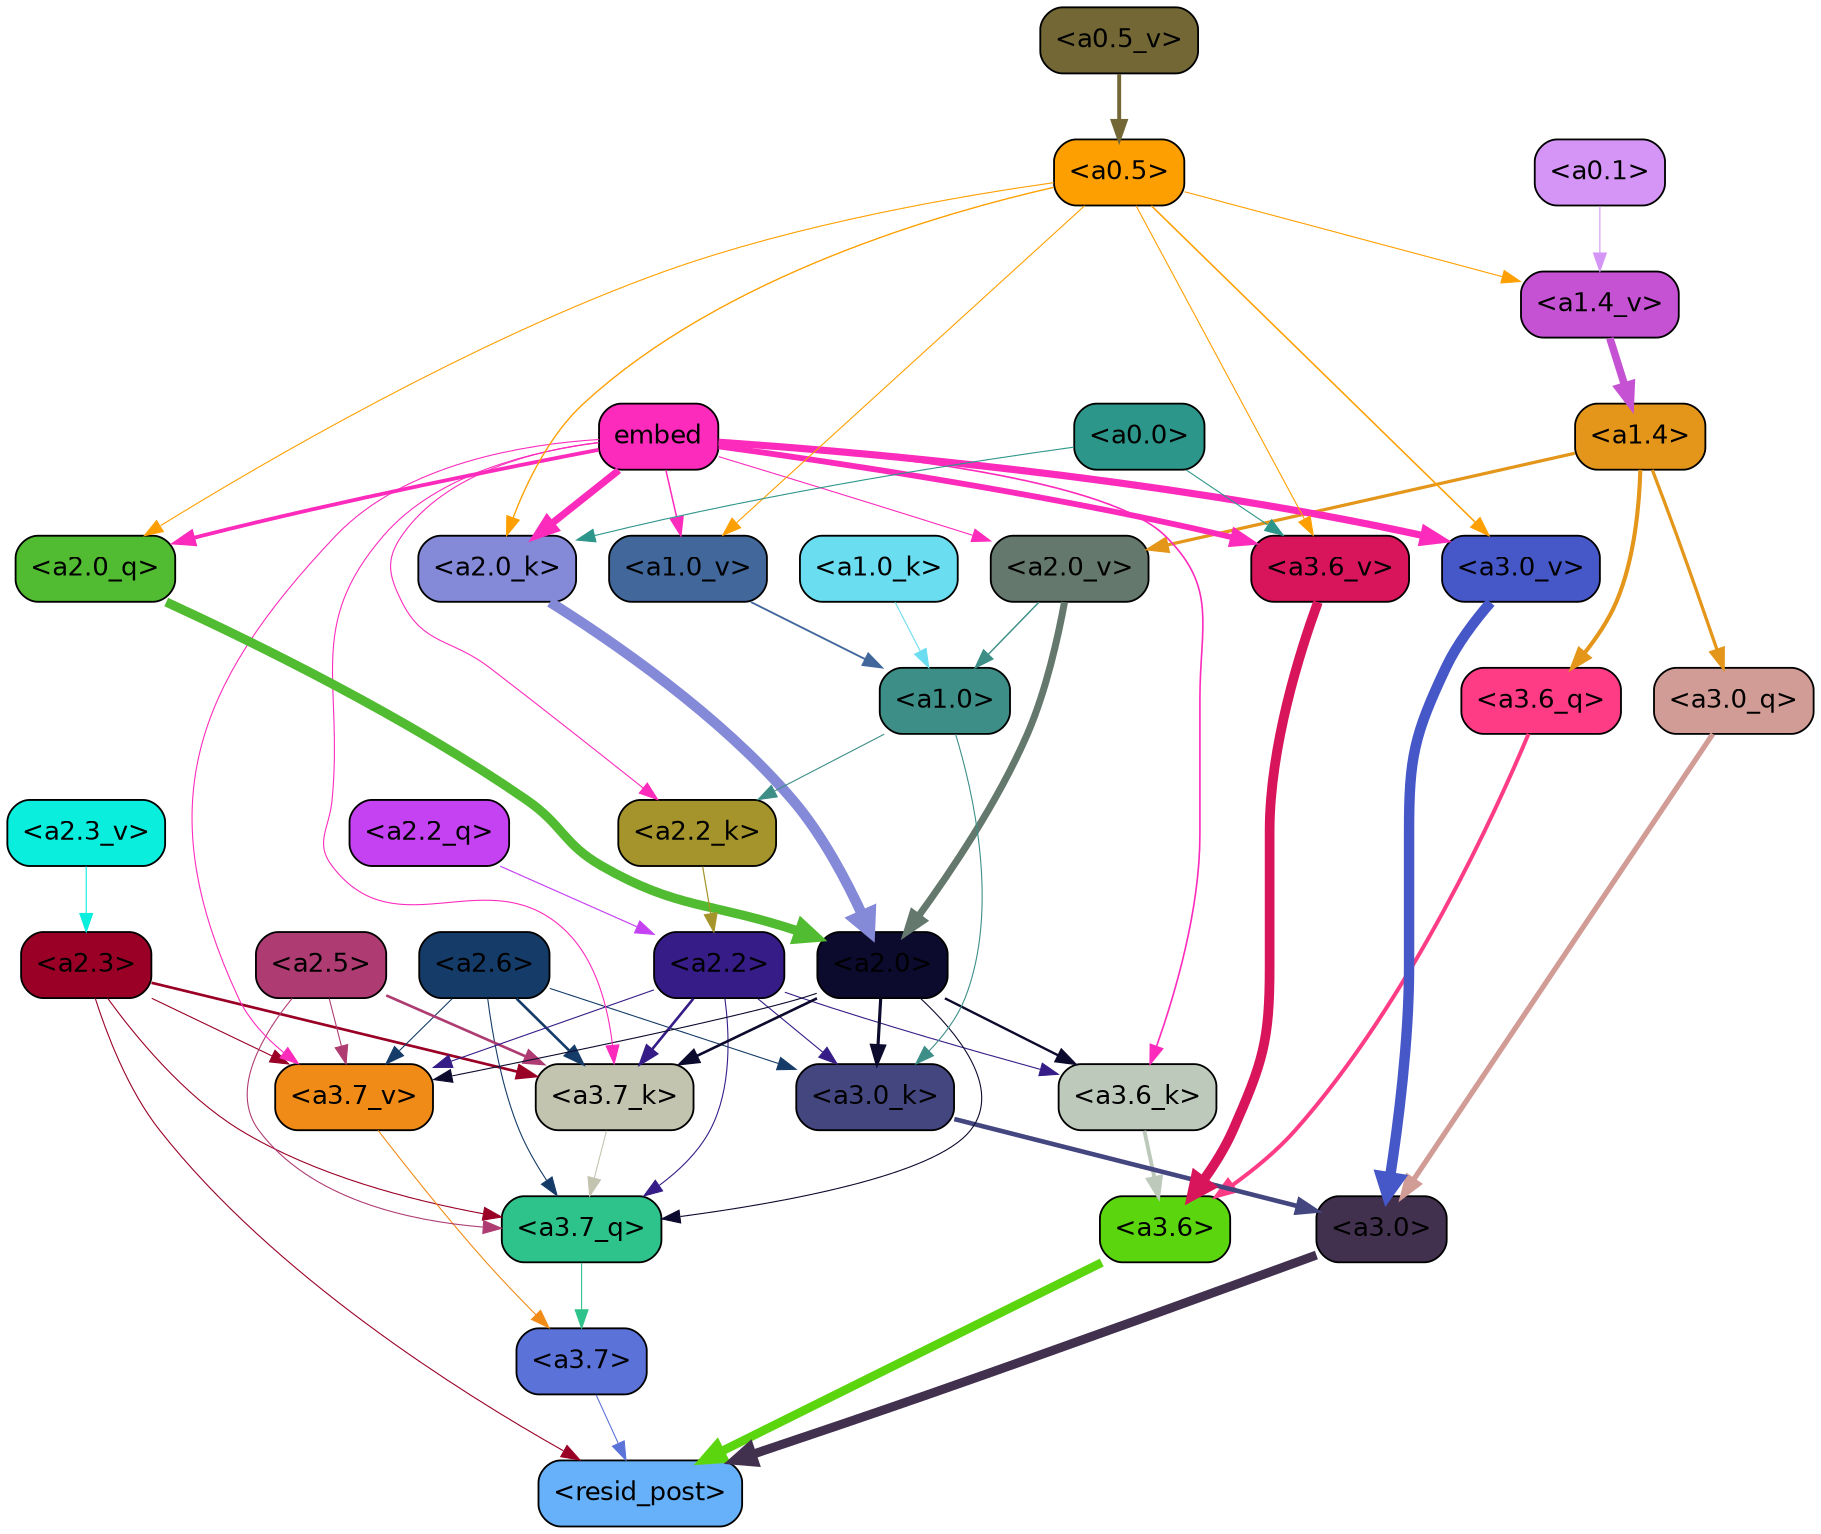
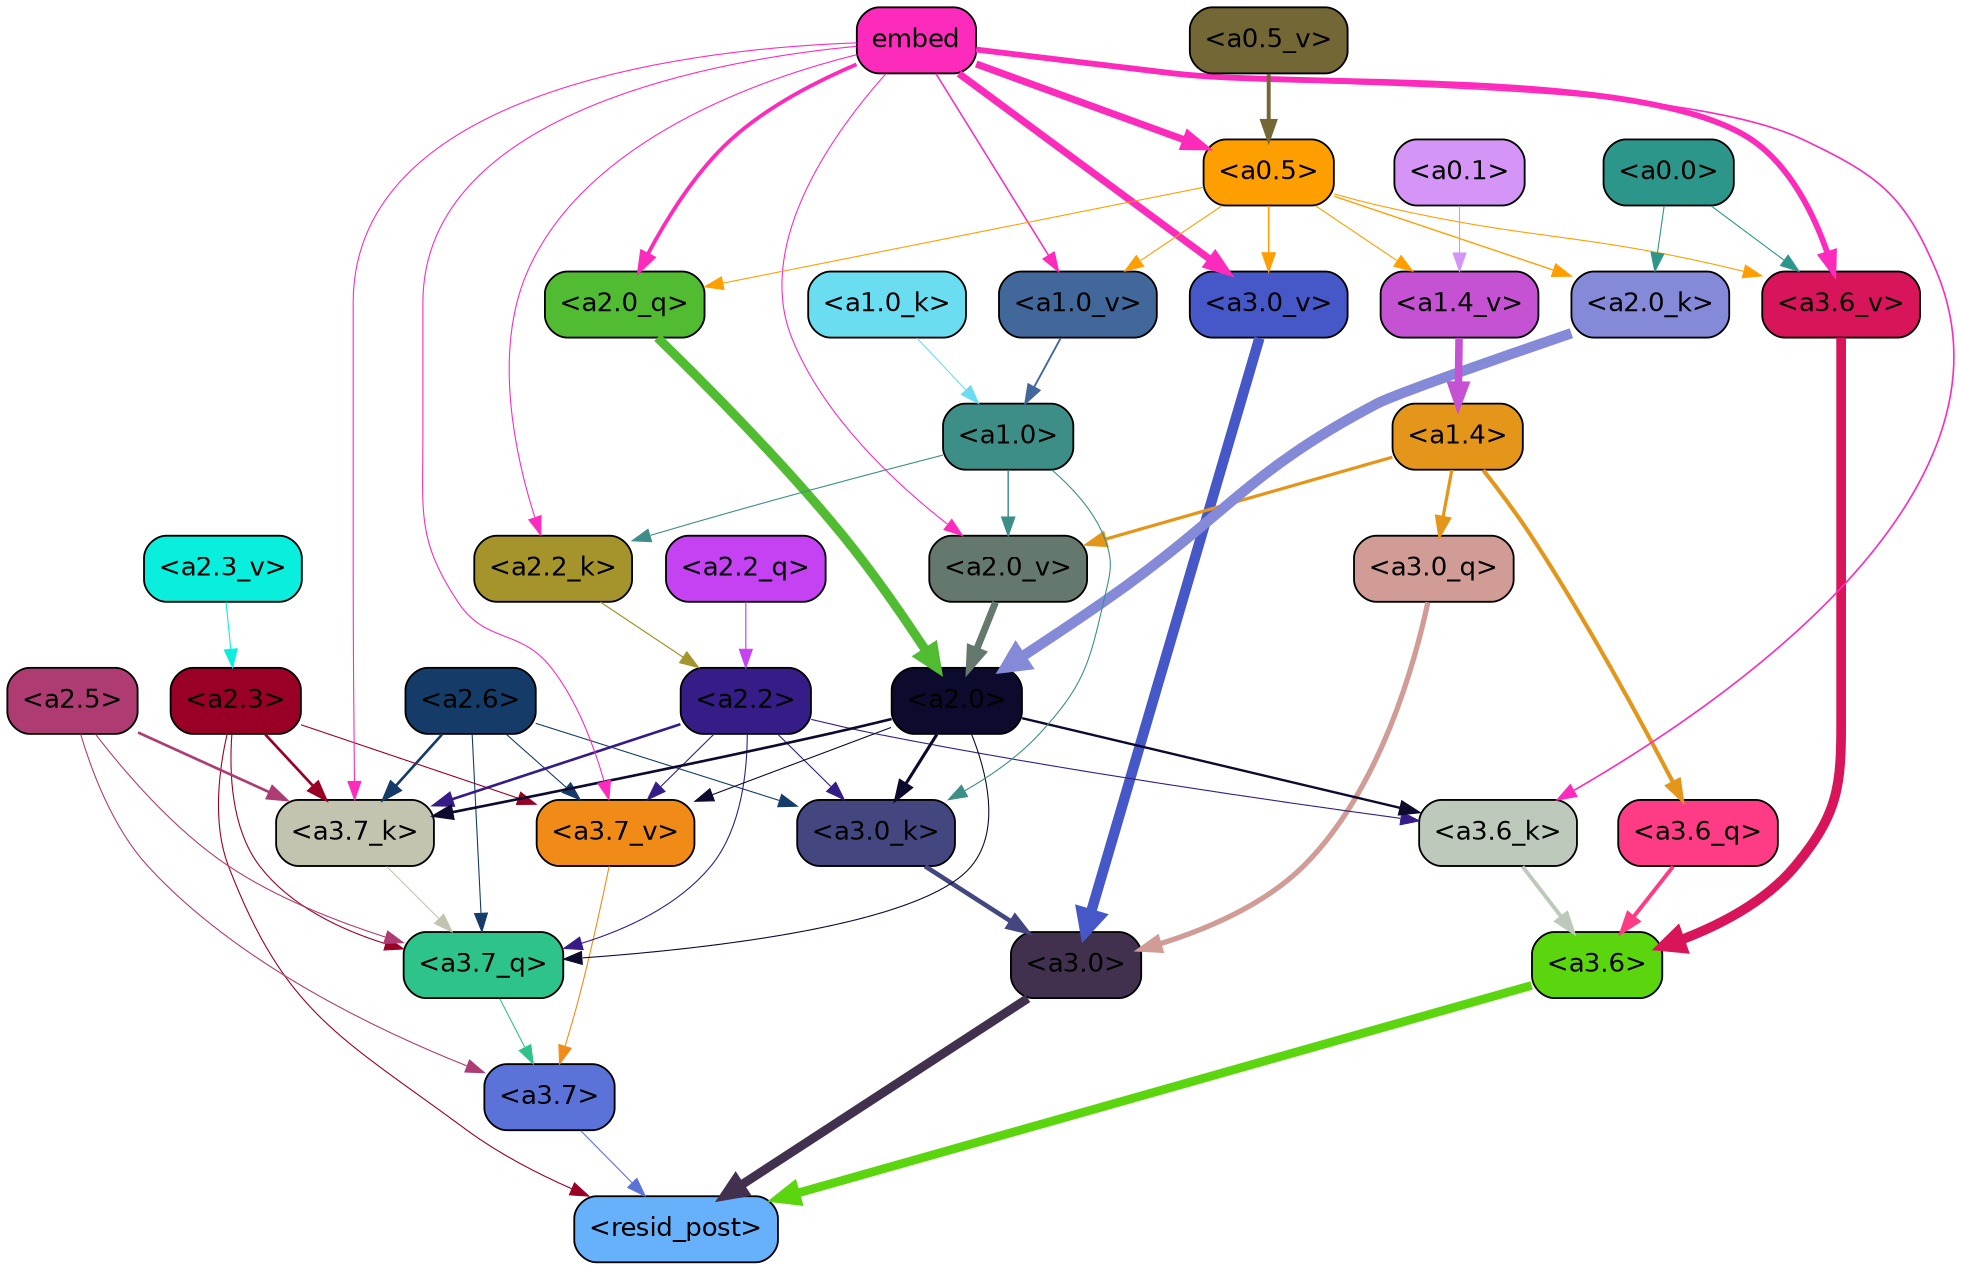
(585, 497) -> (1081, 102)
(1013, 628) -> (1008, 494)
(334, 1015) -> (234, 942)
